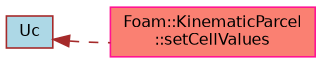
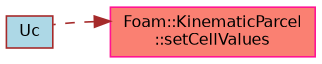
(90, 42) -> (74, 23)
